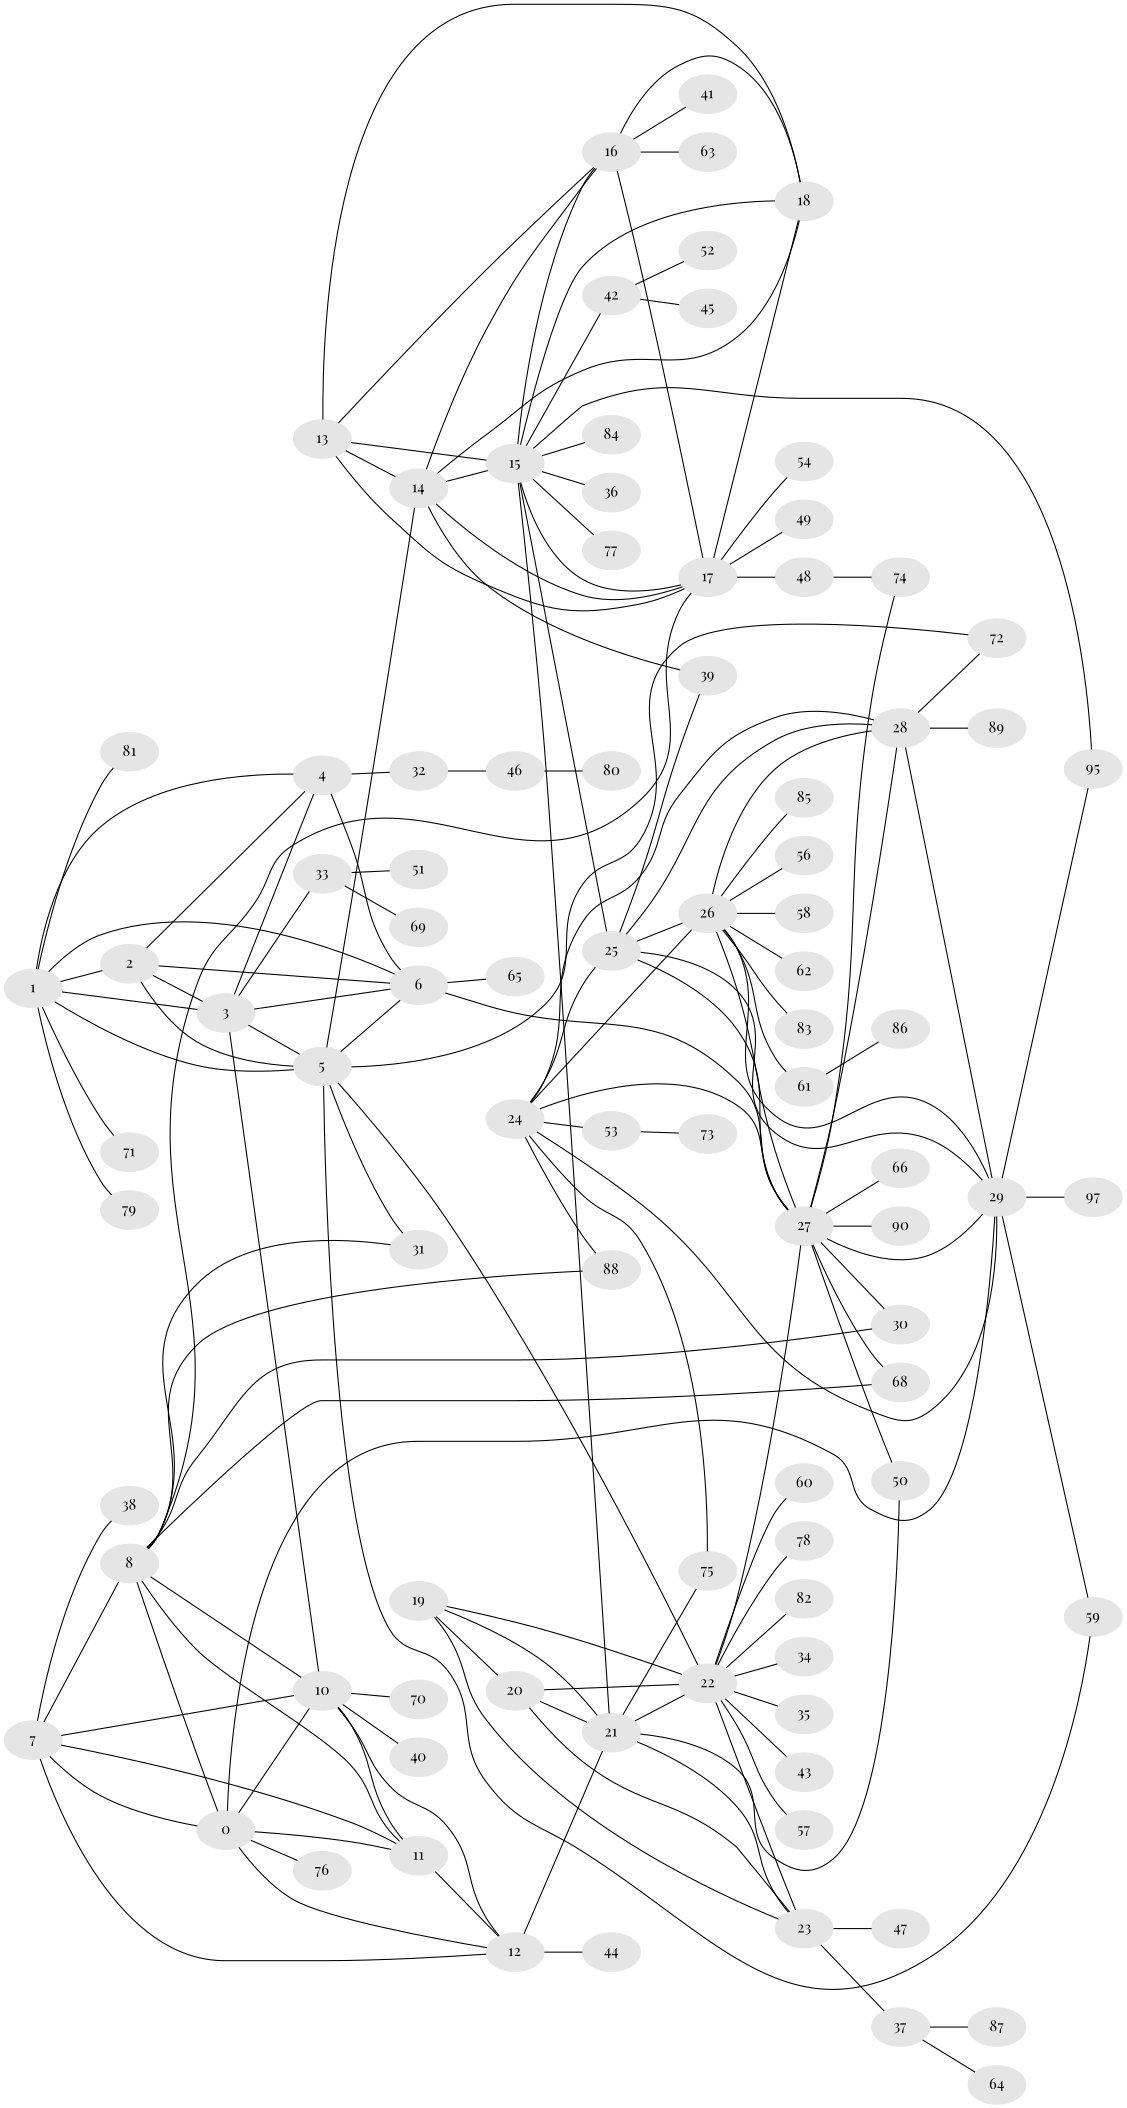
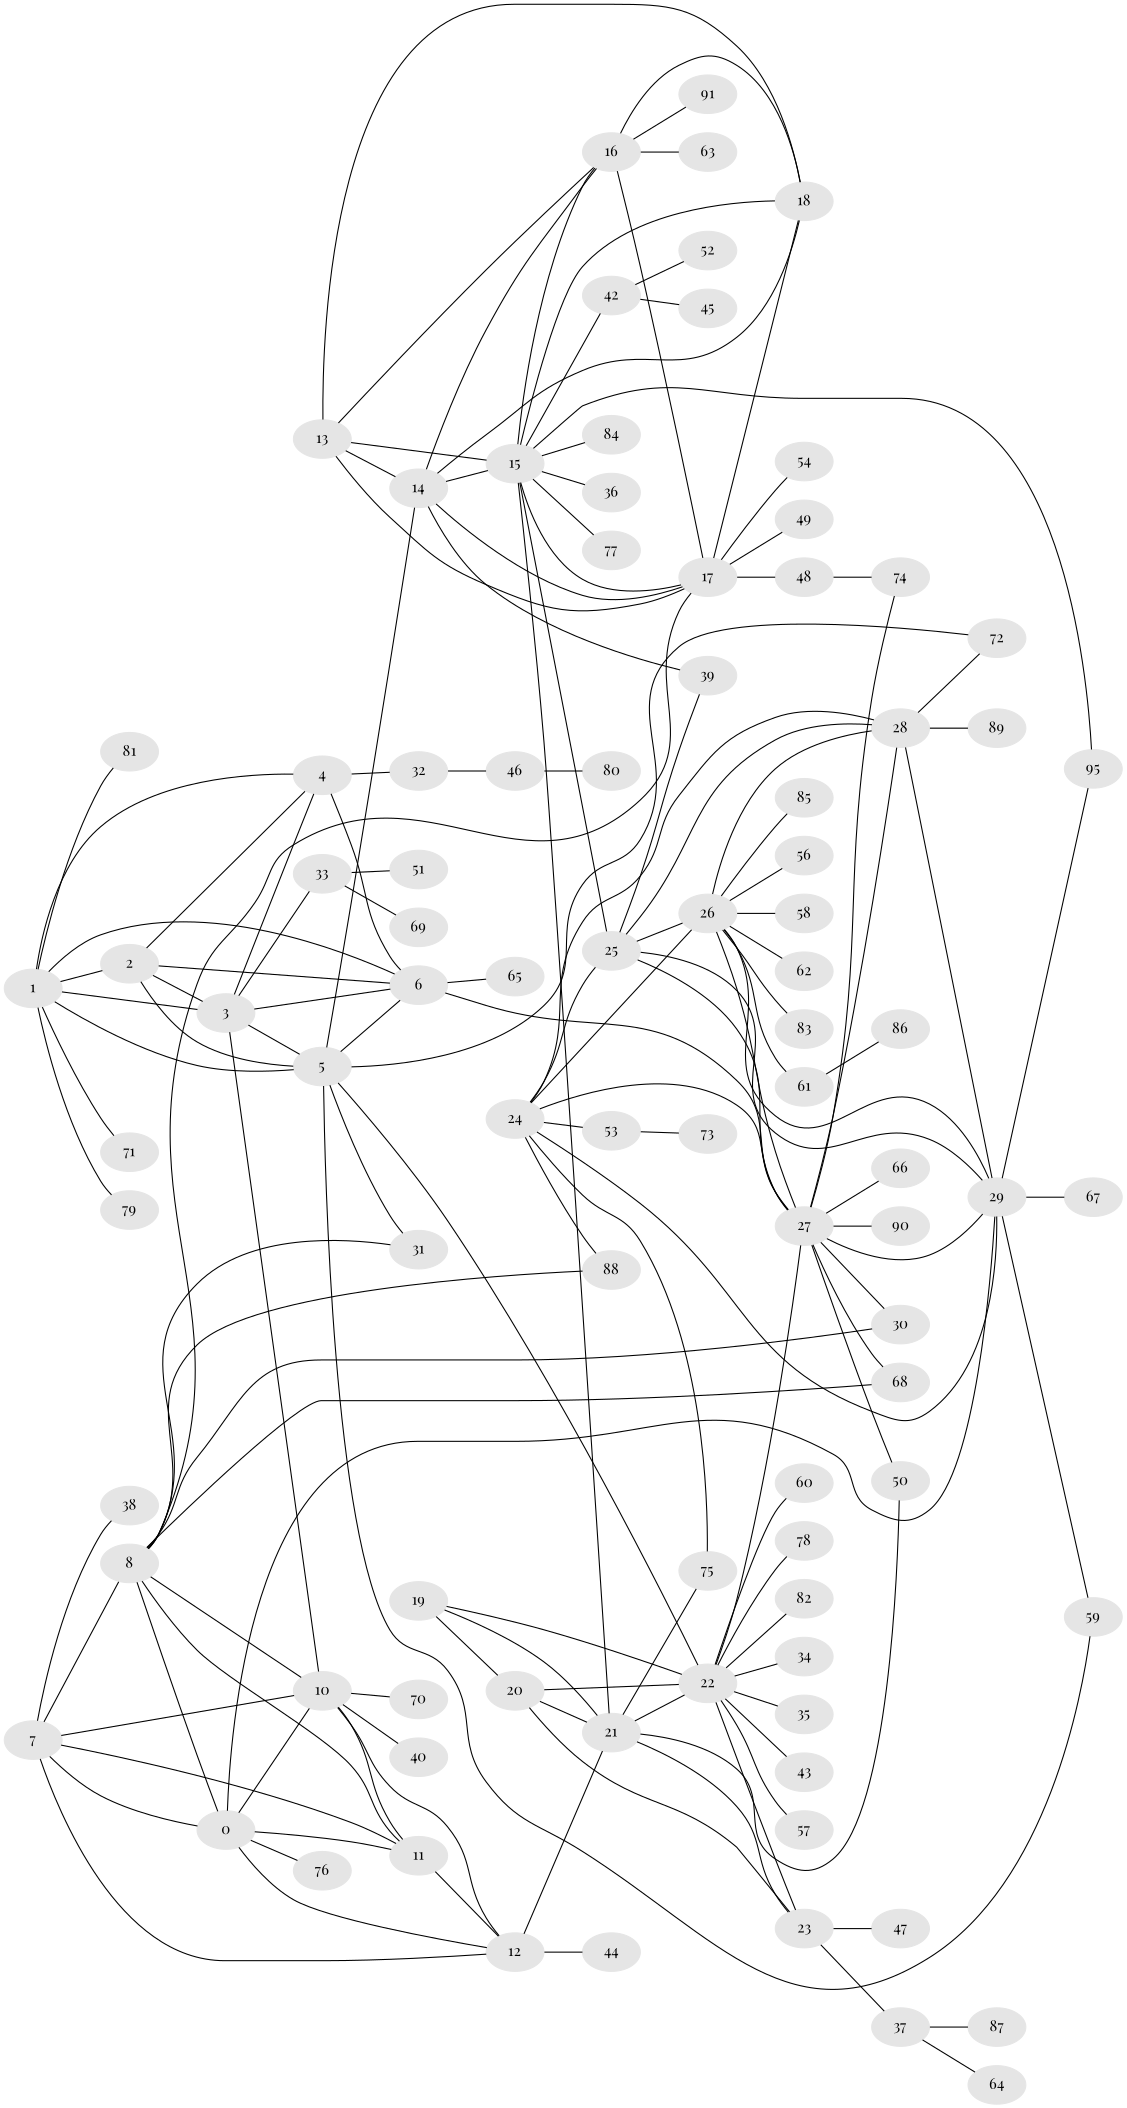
(708, 94) -> (708, 94)
(1093, 1197) -> (1093, 1197)
(573, 1804) -> none
